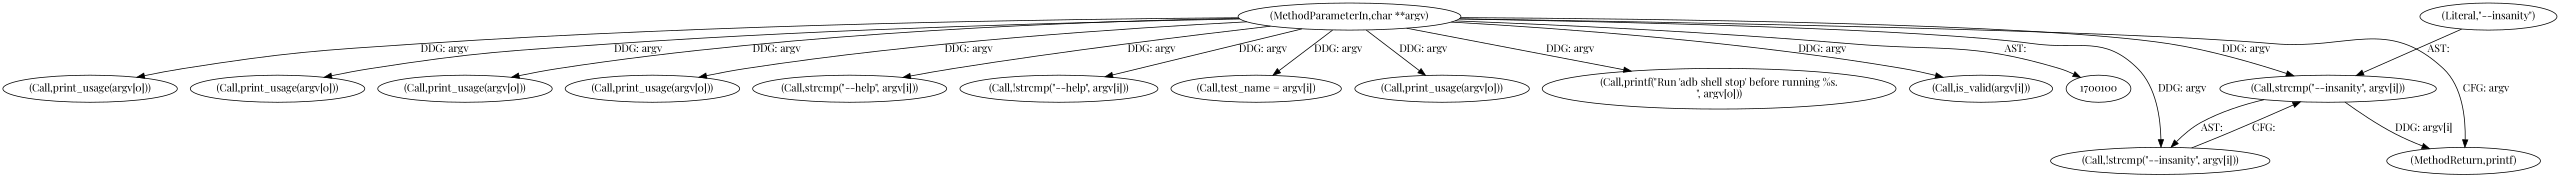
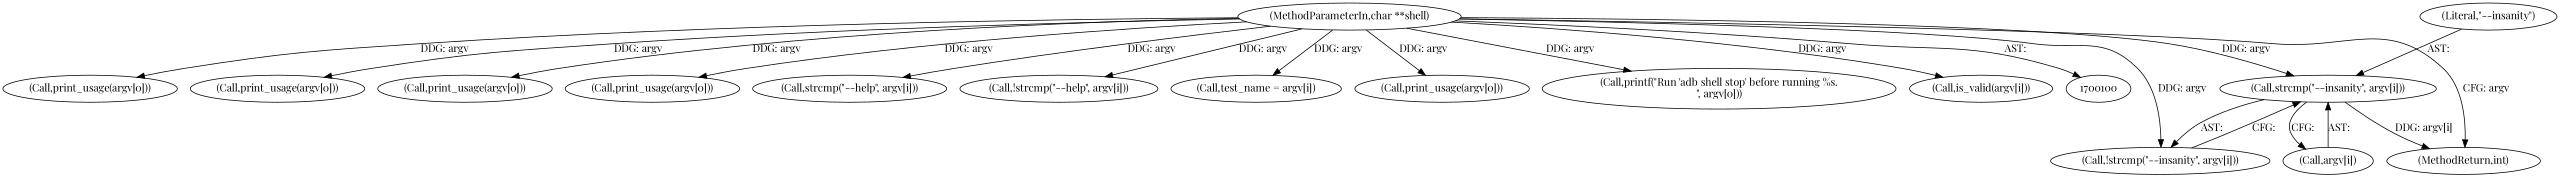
(1350, 17) -> (1350, 17)
none -> (2328, 161)
(2464, 161) -> (2464, 161)
